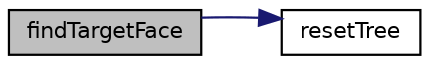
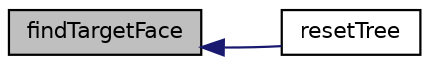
(230, 17) -> (253, 47)
